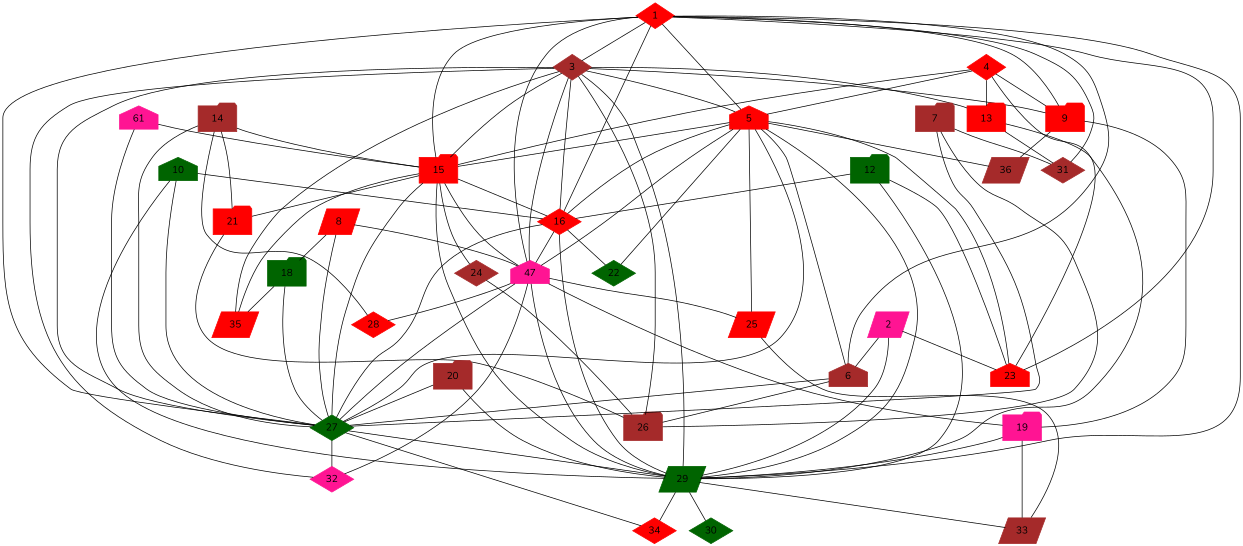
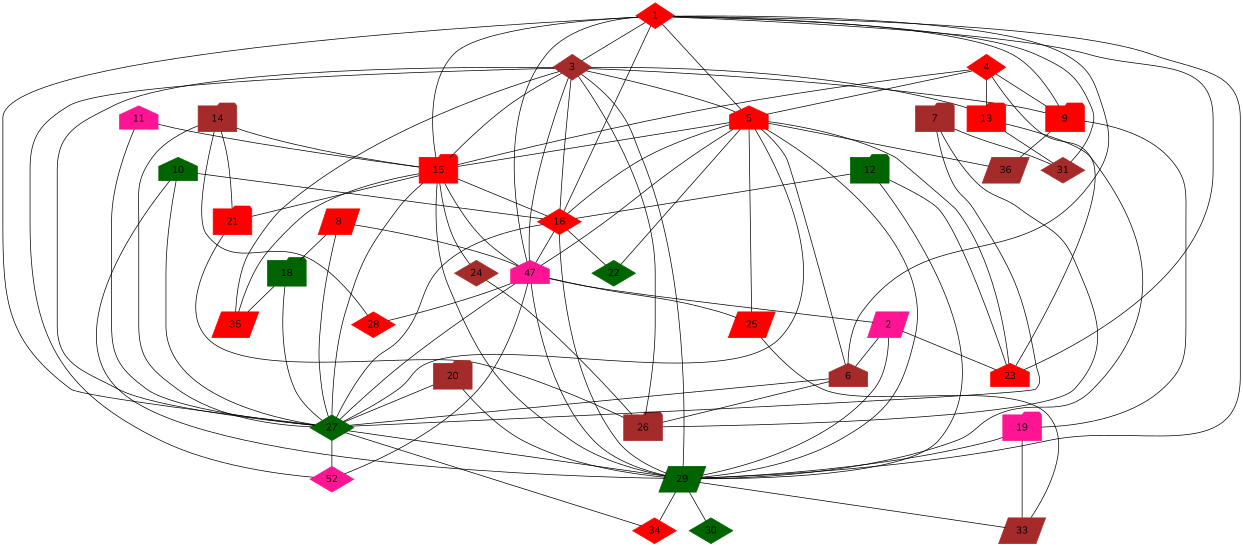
(139, 119) -> (139, 119)
(768, 379) -> (711, 303)
(332, 479) -> (332, 479)
